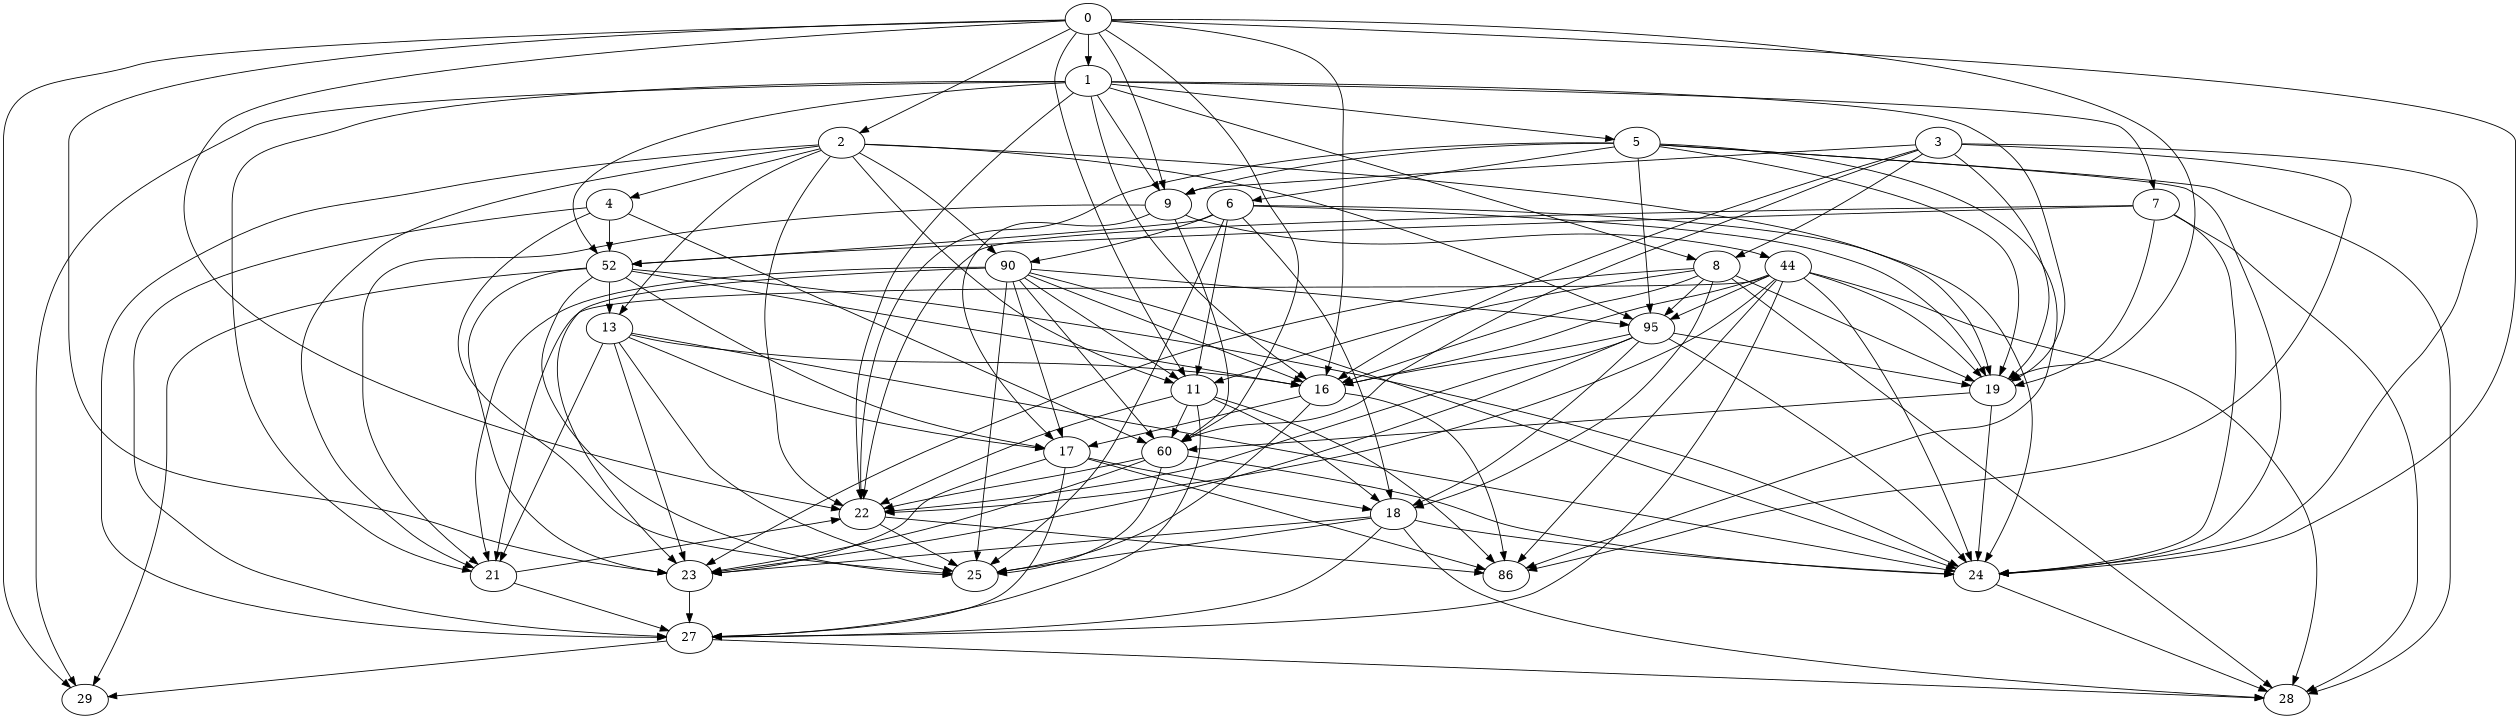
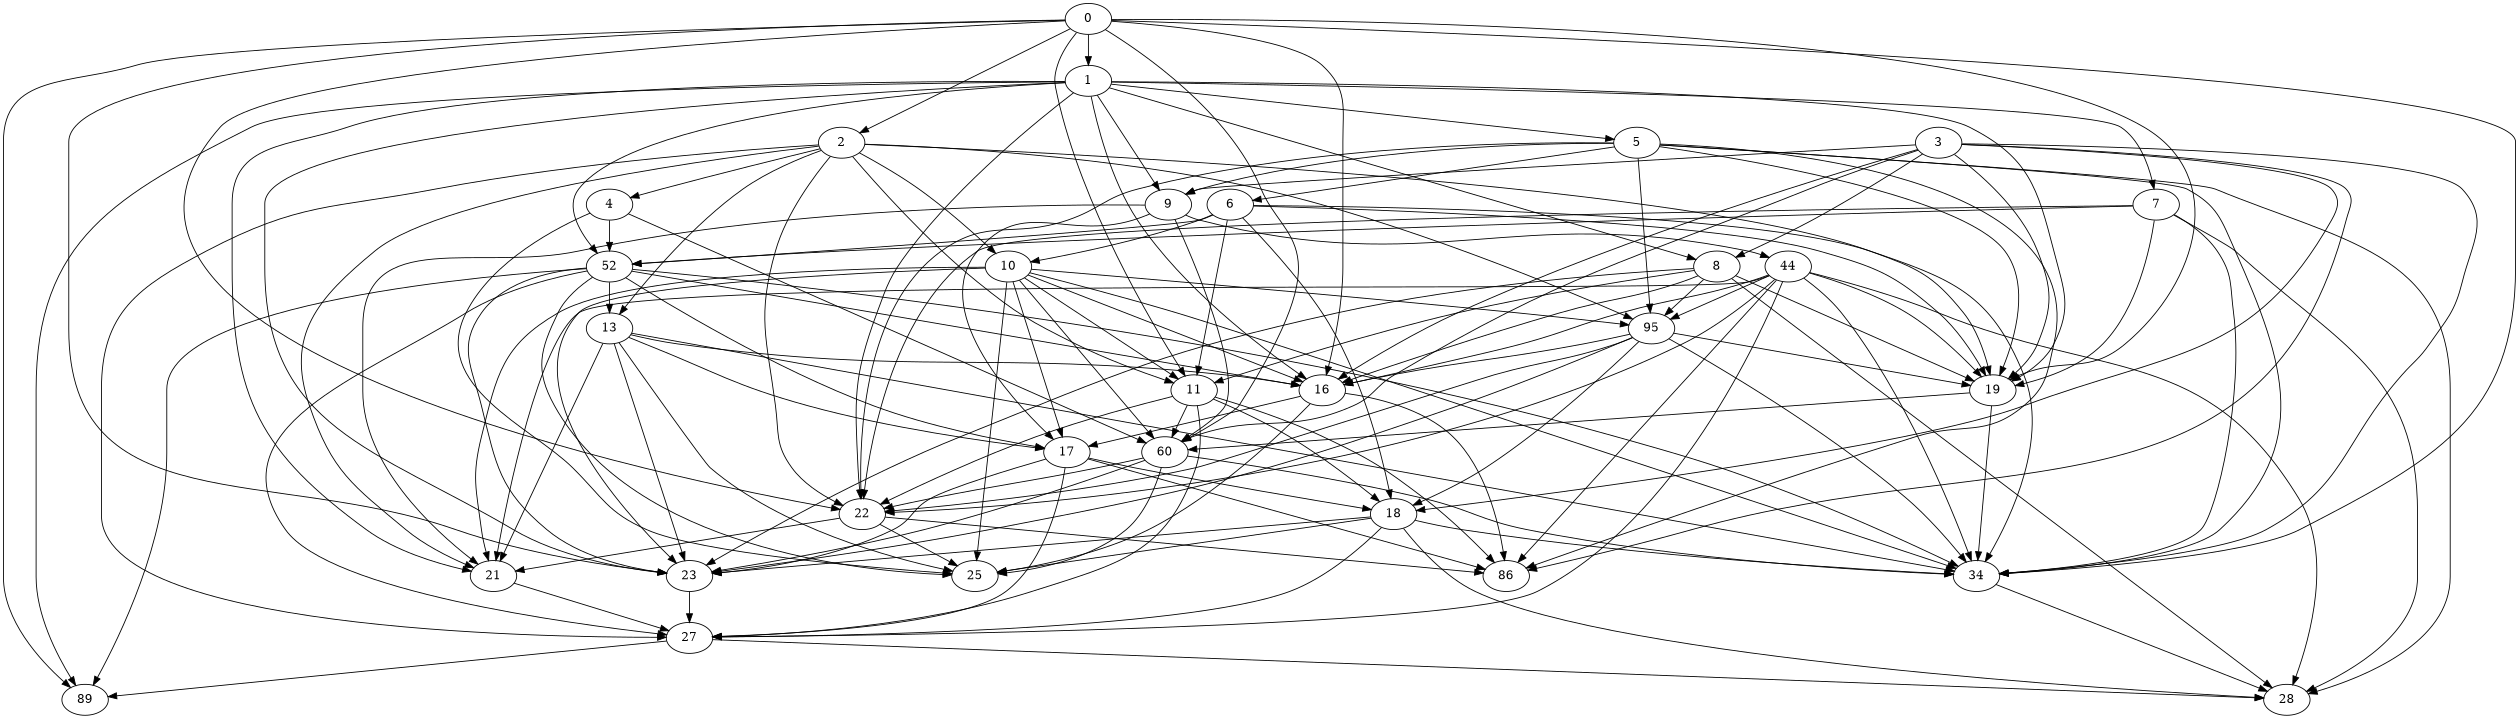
(1137, 104) -> none
none -> (359, 154)
(1008, 267) -> (1008, 267)
(1139, 398) -> none
(134, 419) -> (272, 502)
(1595, 425) -> (2105, 379)
(674, 547) -> (674, 545)
(1977, 576) -> (1977, 576)
(85, 700) -> (85, 700)
